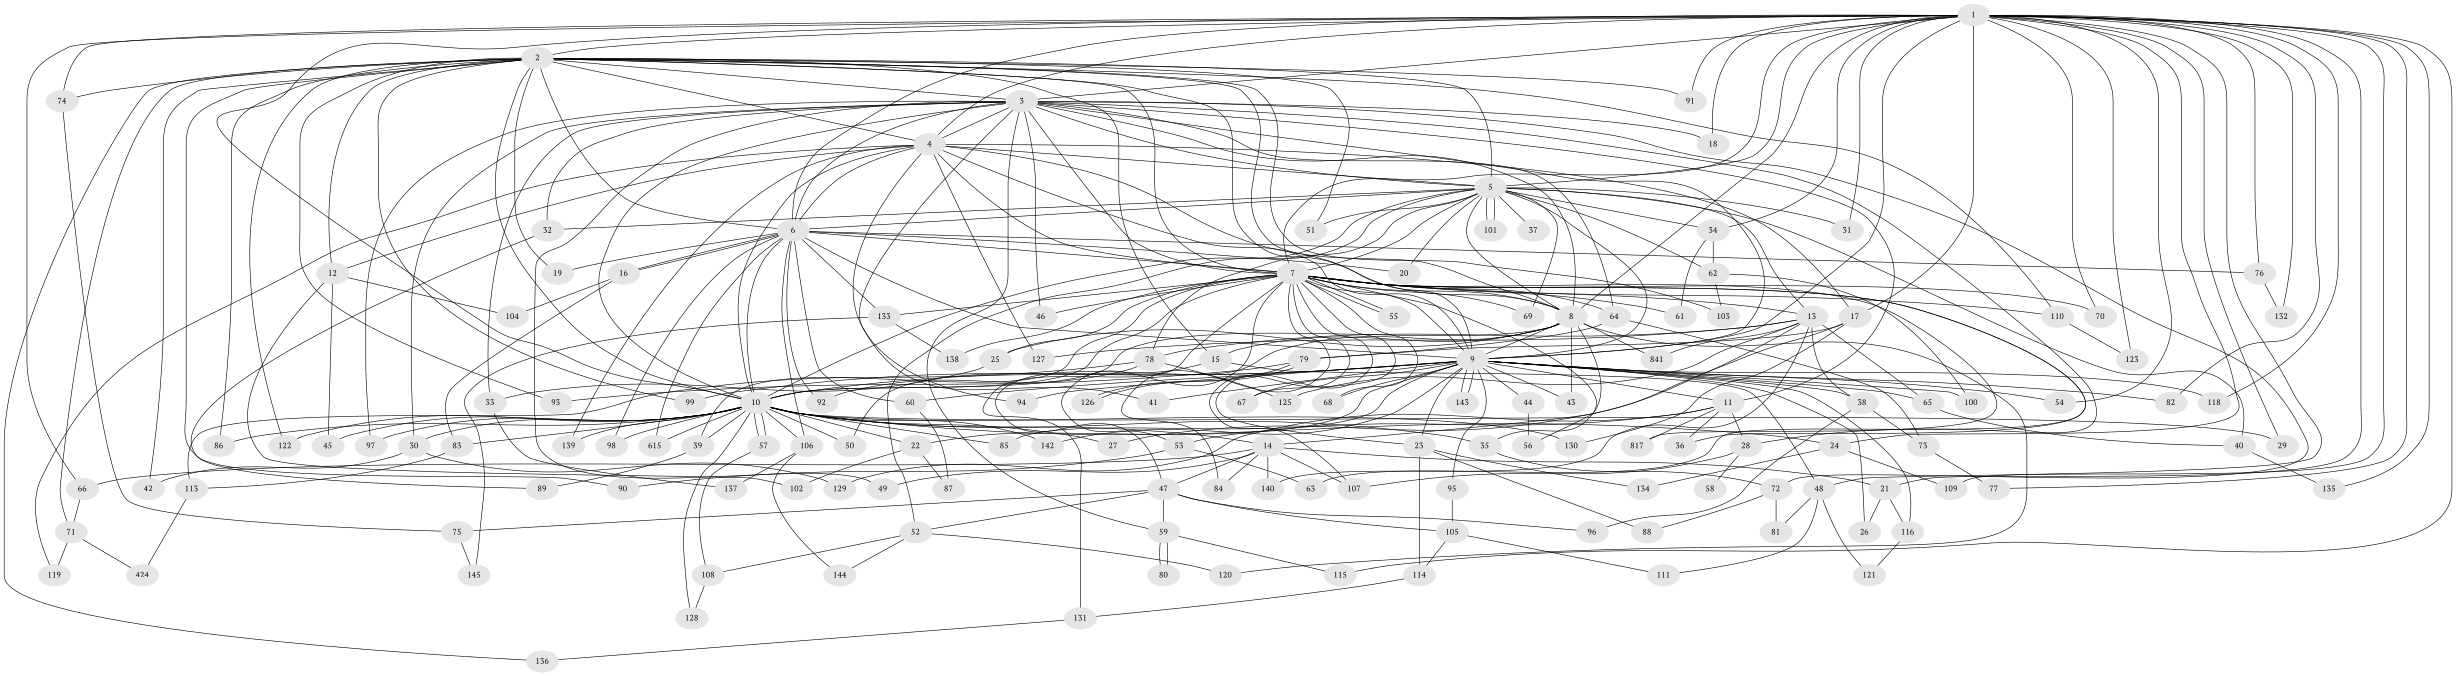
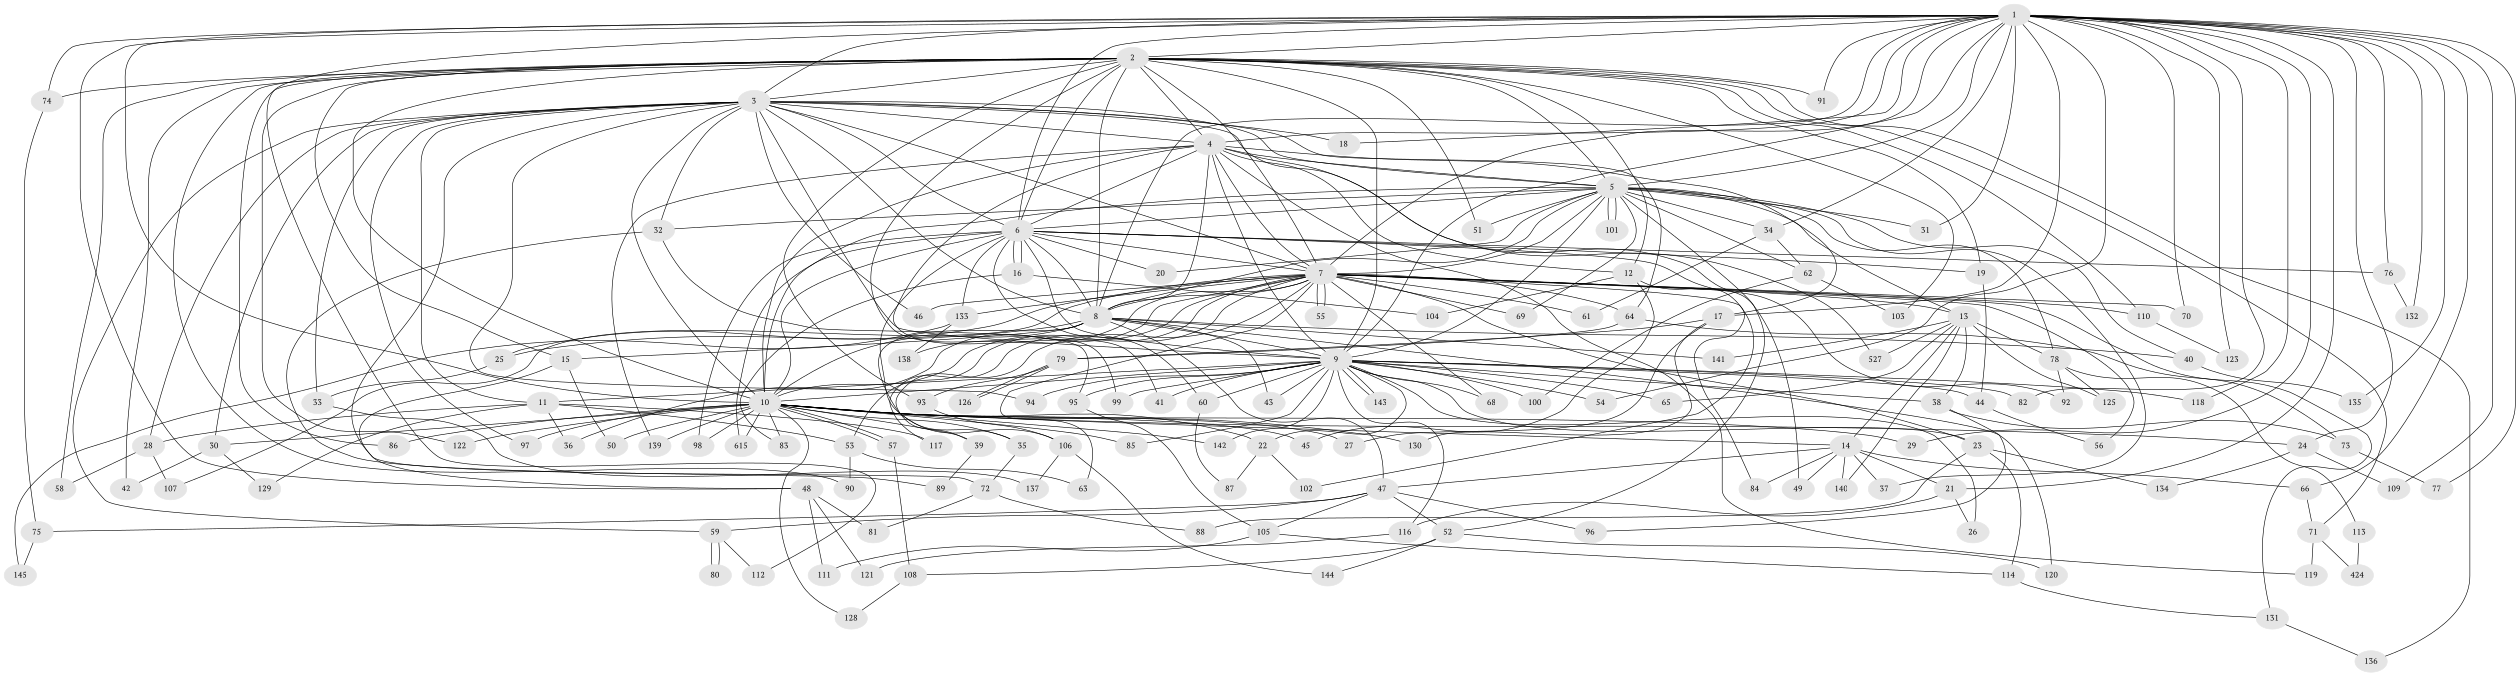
none -> (221, 85)
none -> (1064, 268)
(1414, 305) -> none
none -> (869, 331)
none -> (1985, 349)
(1039, 360) -> (1875, 360)
(1657, 360) -> (1719, 360)
(1242, 403) -> none
(782, 424) -> (994, 424)
(2080, 437) -> (1616, 335)
(1637, 446) -> (936, 446)
(1311, 467) -> (1865, 468)
(298, 482) -> none
(1340, 575) -> (758, 575)
